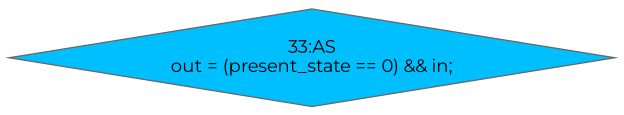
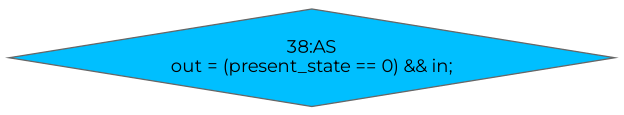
(312, 58) -> (312, 58)
